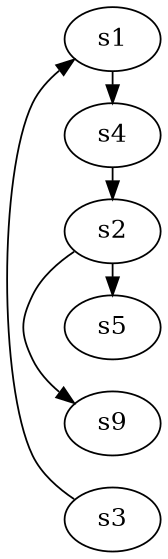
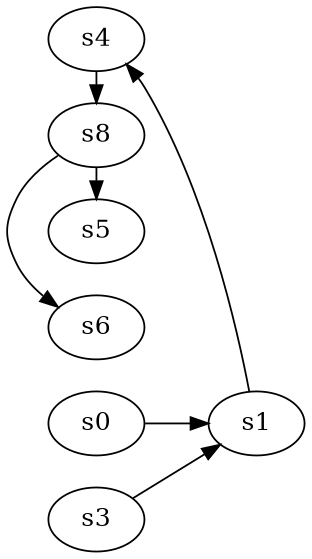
(113, 231) -> (96, 135)
none -> (96, 423)
(113, 423) -> (96, 327)
